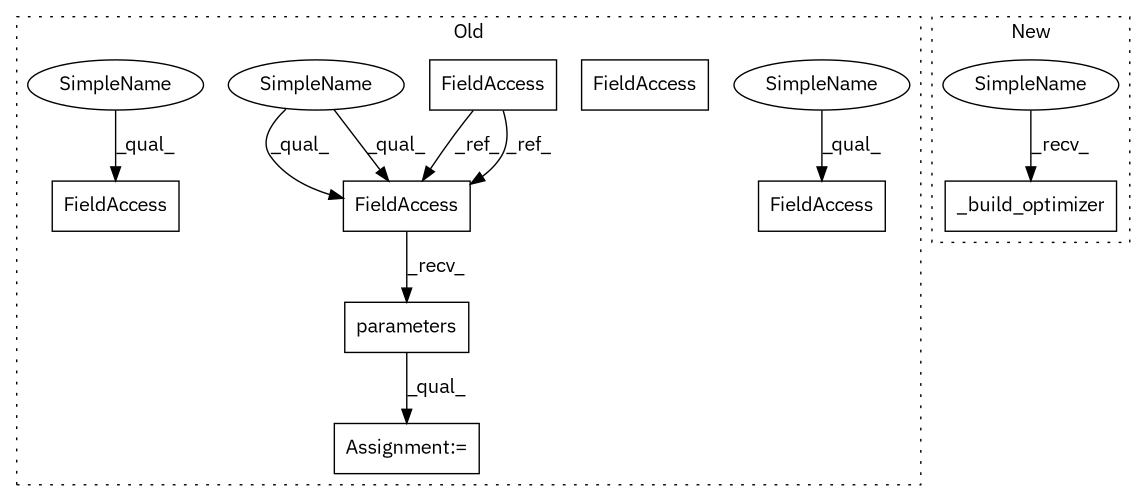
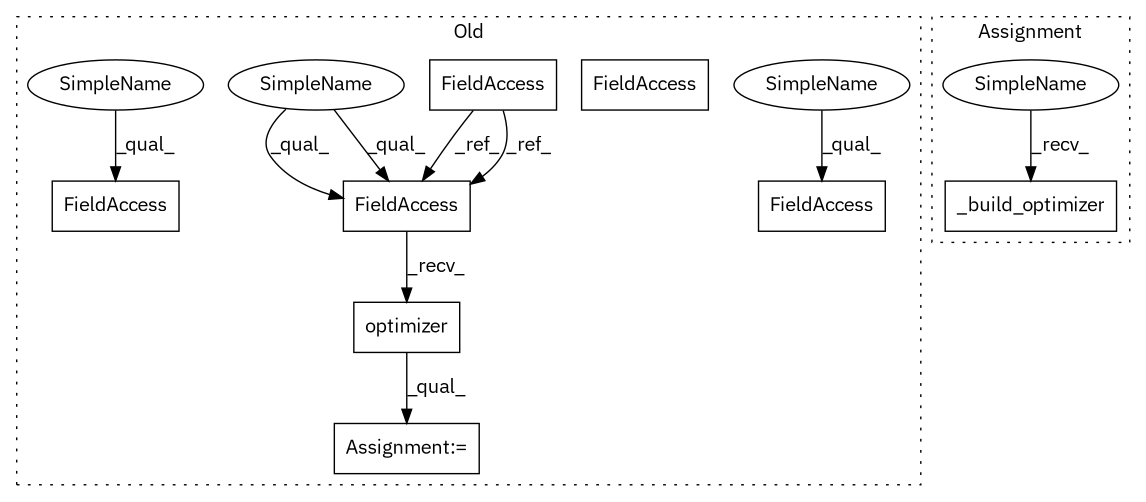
(1031, 33) -> (1031, 33)
(407, 327) -> (407, 327)
